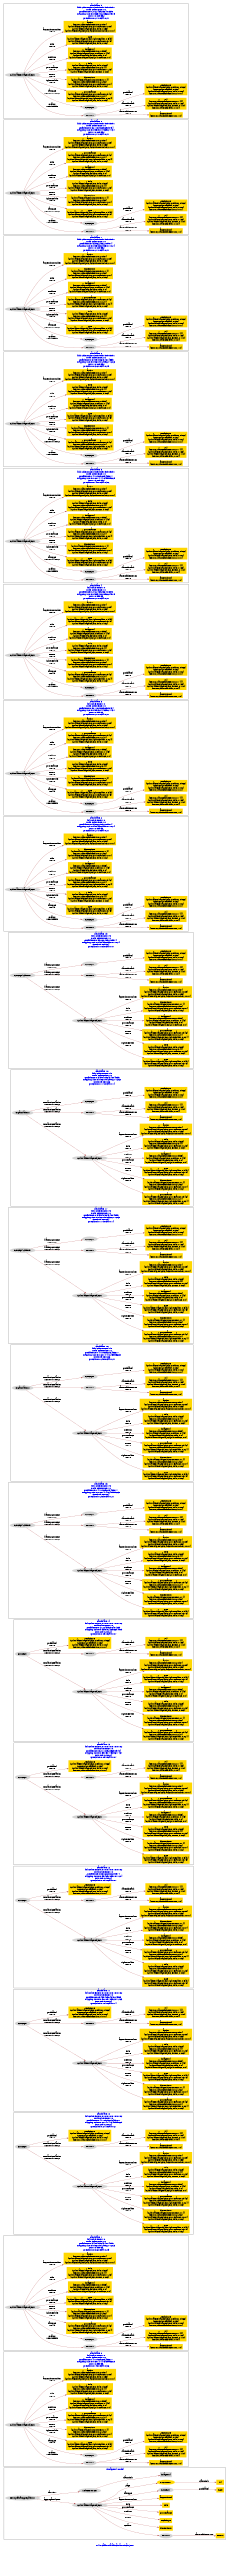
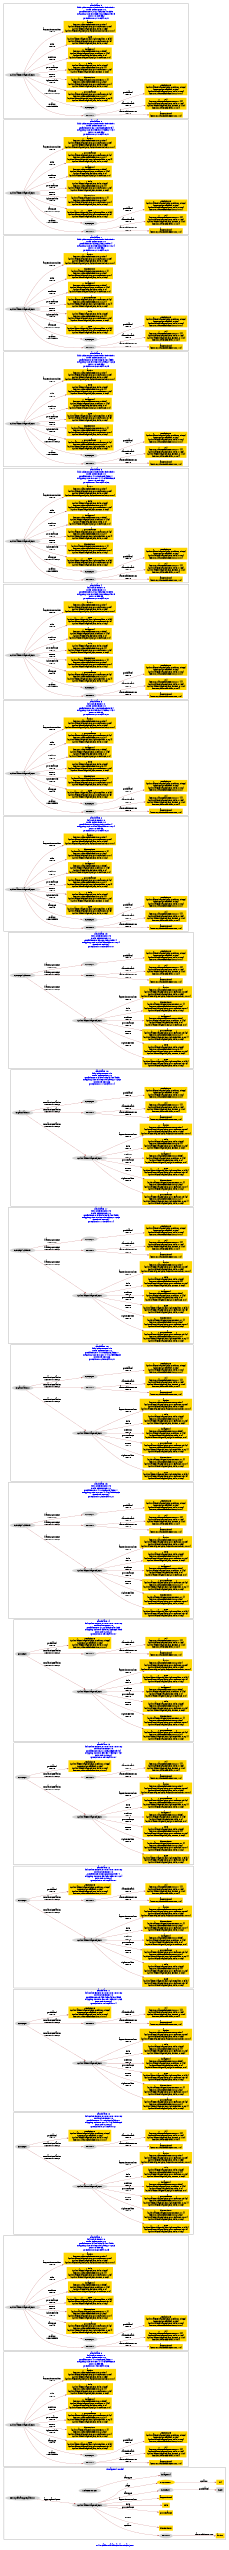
(128, 2478) -> (128, 2478)
(204, 2481) -> (204, 2481)
(220, 2490) -> (220, 2490)
(58, 2494) -> none
(166, 2521) -> none
(220, 2536) -> (220, 2536)
